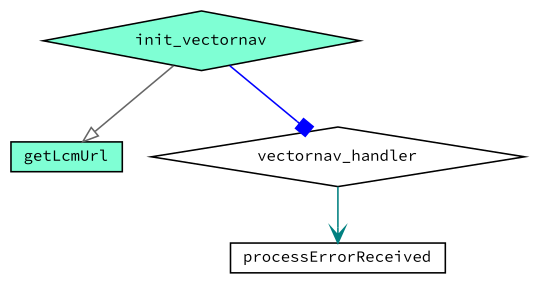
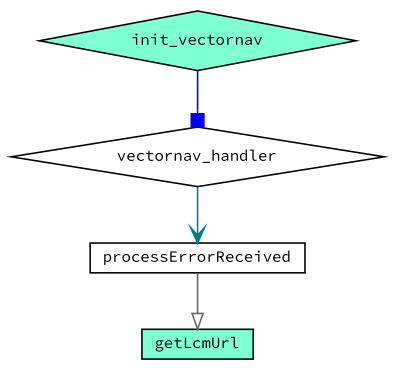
(134, 99) -> (198, 293)
